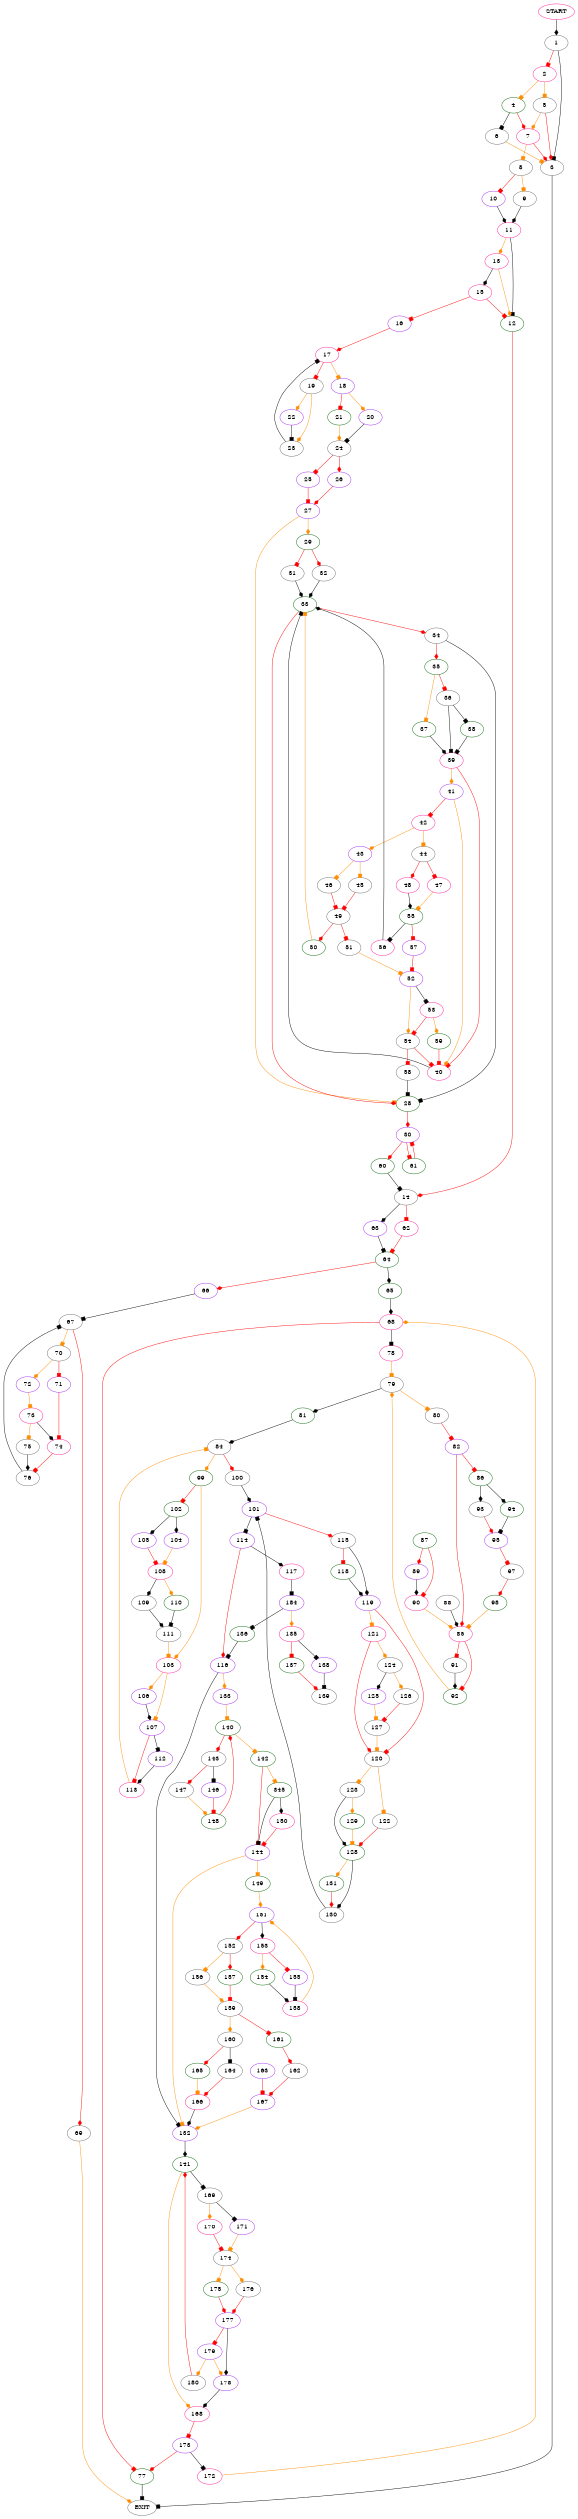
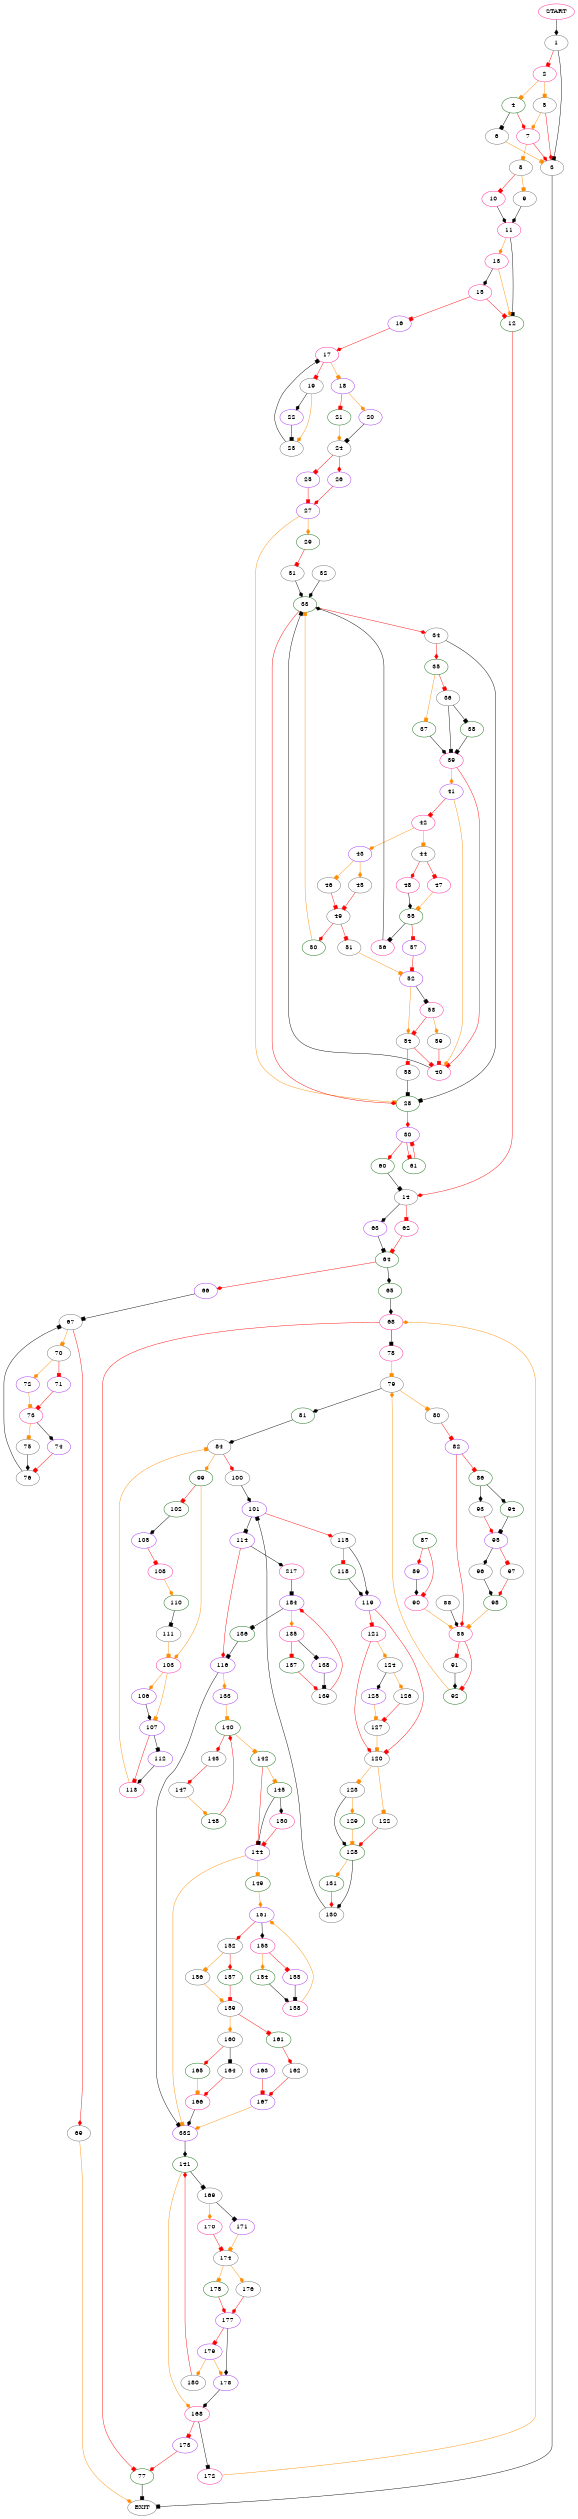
(494, 199) -> (494, 199)
(303, 400) -> (303, 400)
(315, 555) -> none
(360, 868) -> (360, 868)
(439, 1041) -> (439, 1041)
(59, 1413) -> (47, 1398)
(59, 1447) -> (59, 1447)
(176, 1540) -> none
(292, 1572) -> (292, 1572)
none -> (481, 1572)
(144, 1603) -> none
(370, 1616) -> (370, 1616)
none -> (335, 1647)
(214, 1790) -> none
(280, 1790) -> (280, 1790)
(185, 2133) -> (185, 2133)
(196, 2459) -> (203, 2443)
